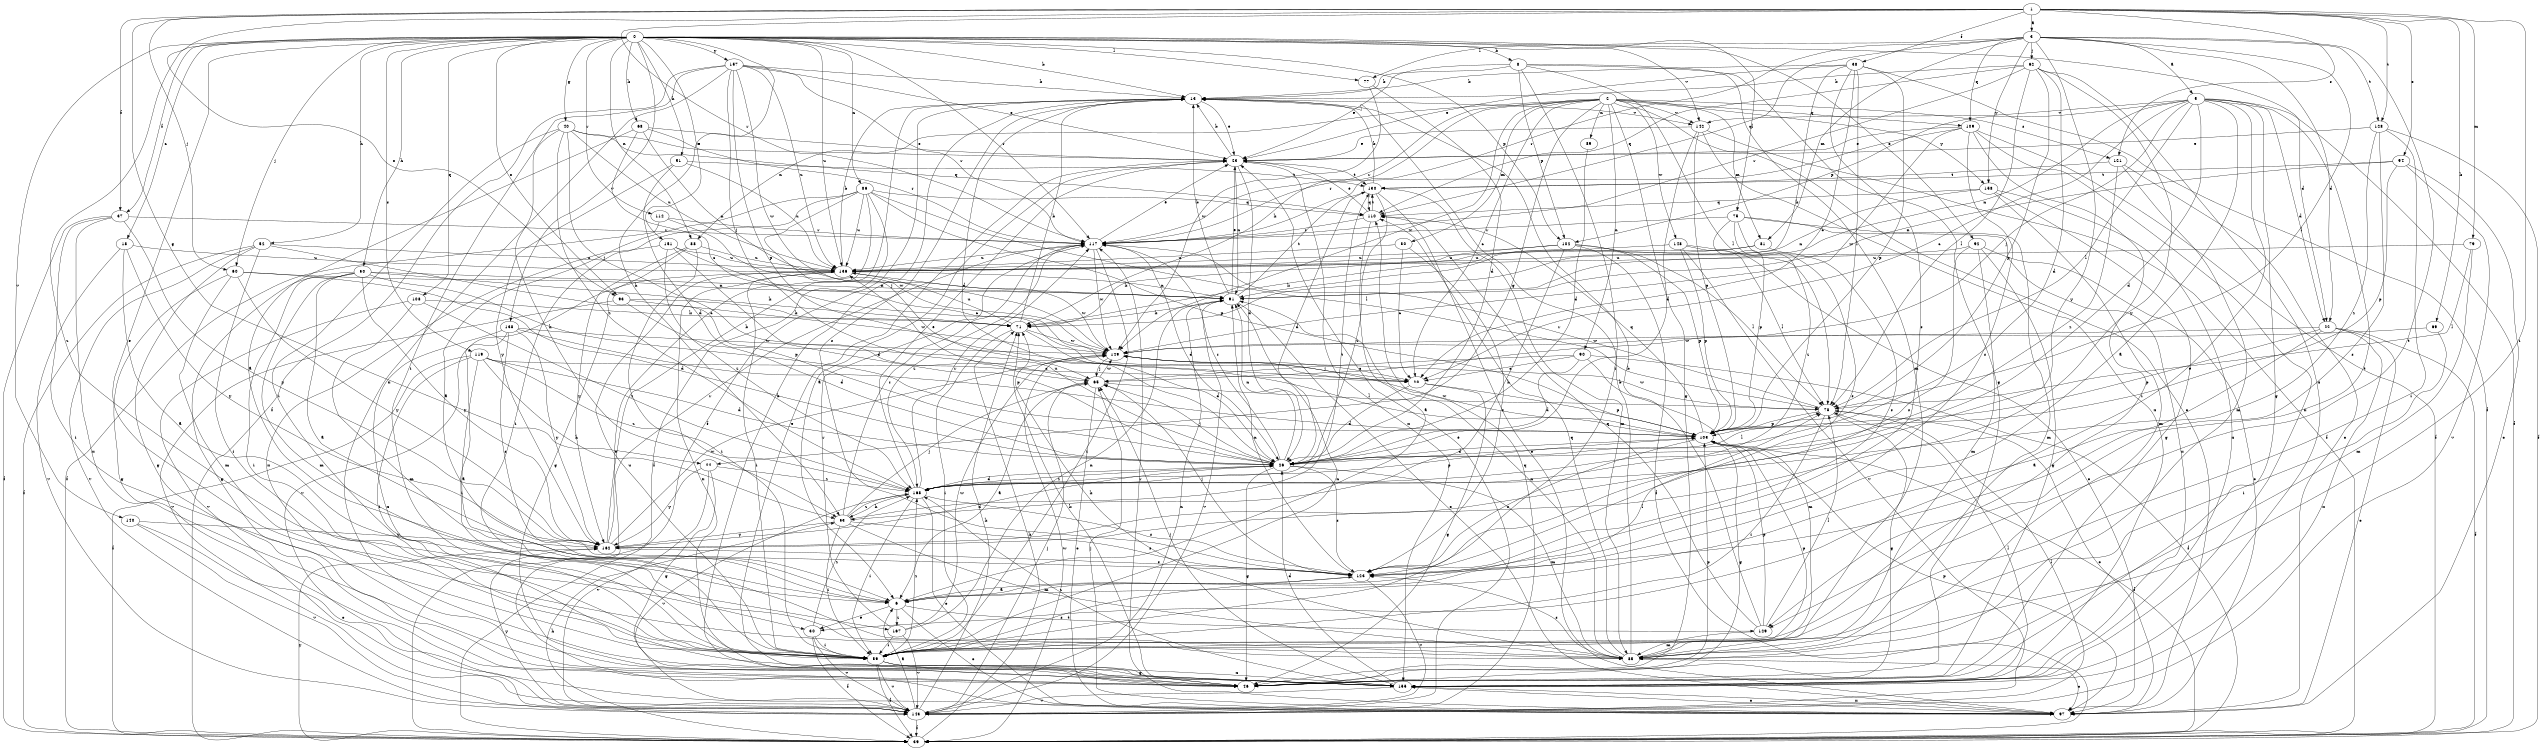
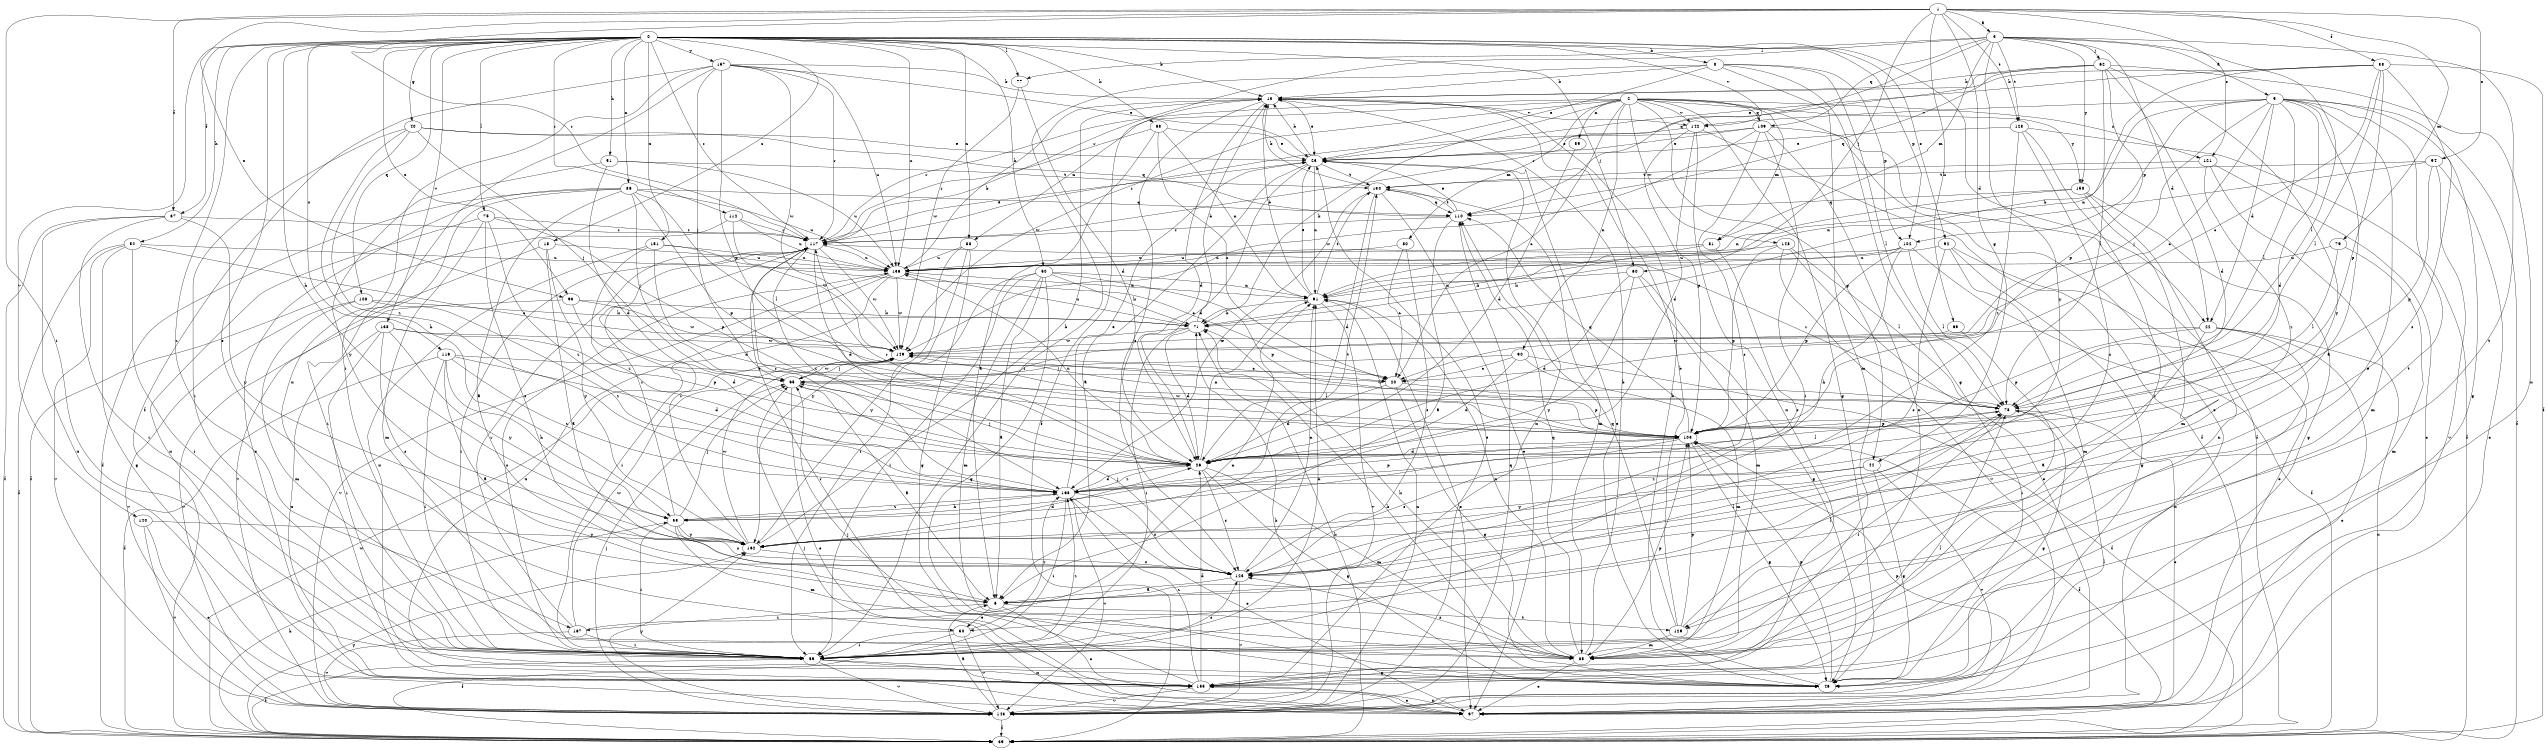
(692, 219) -> (809, 253)
(1309, 473) -> (1378, 461)
(2476, 534) -> (2379, 534)
